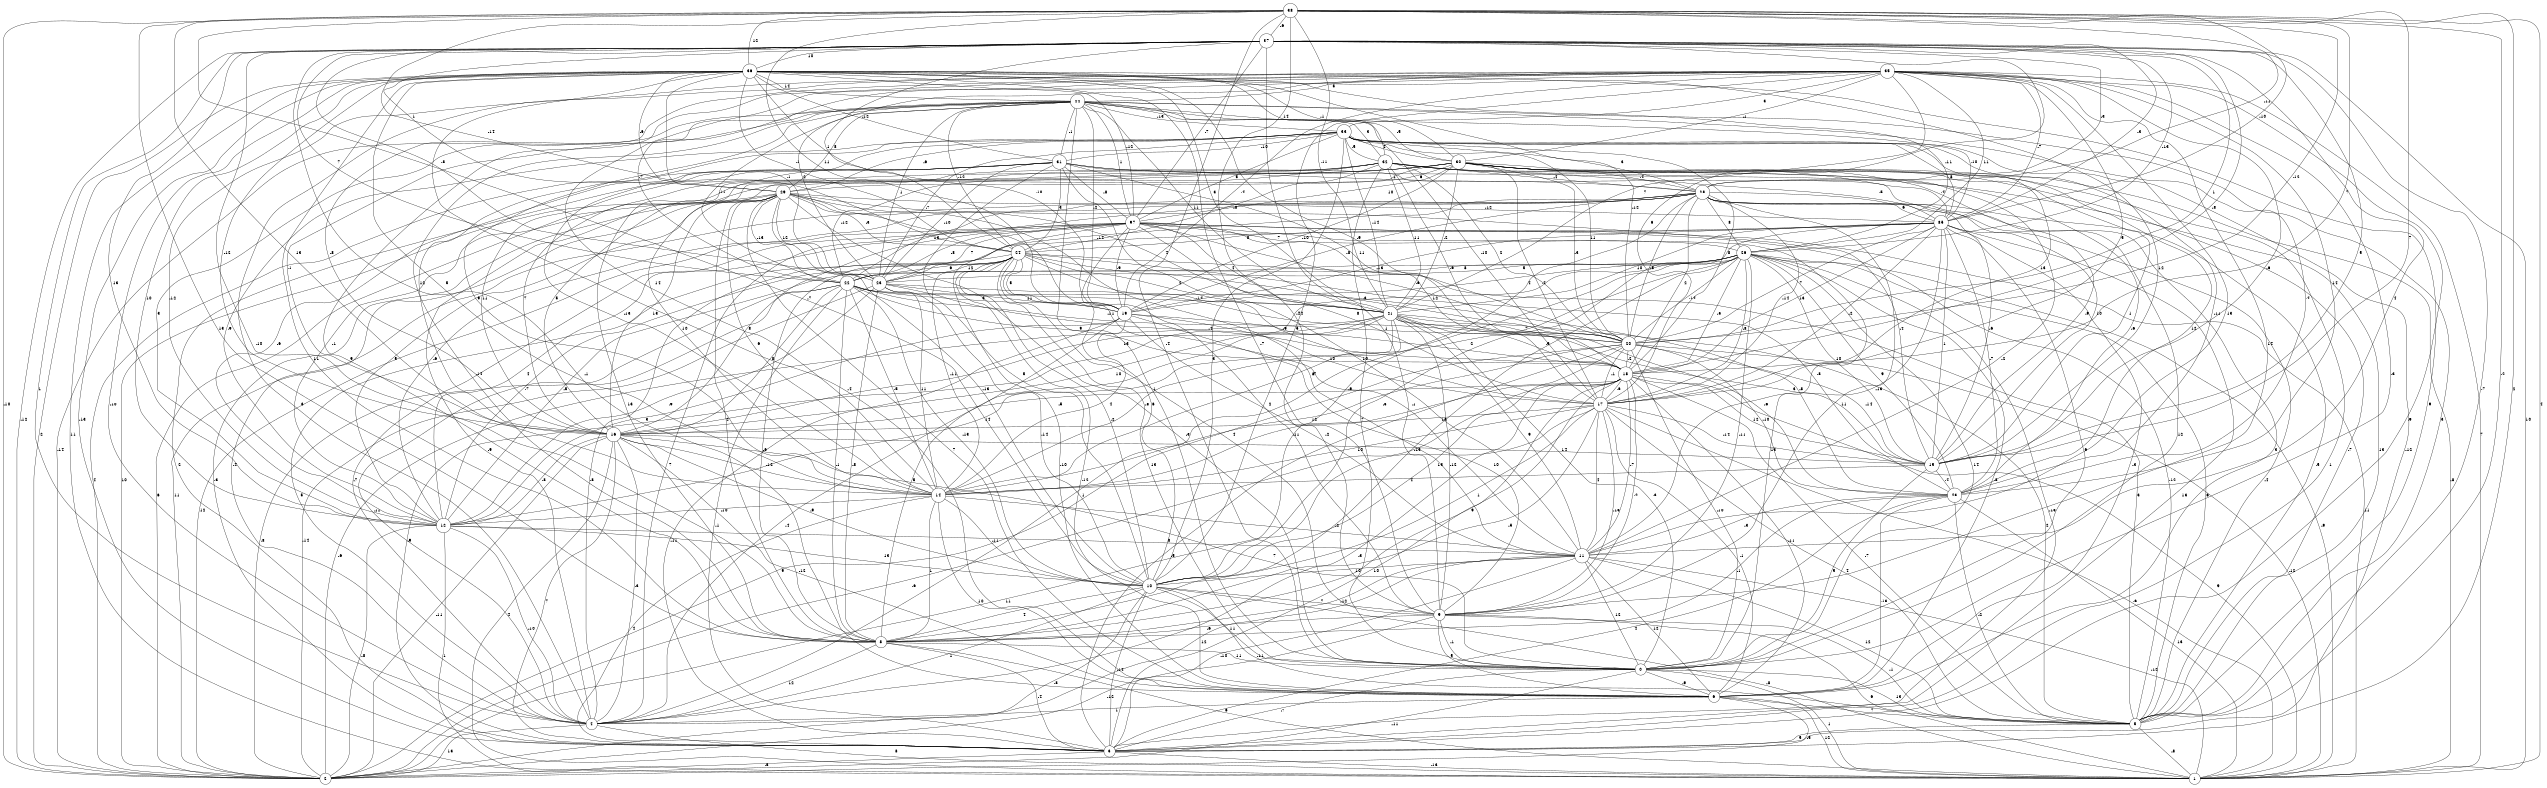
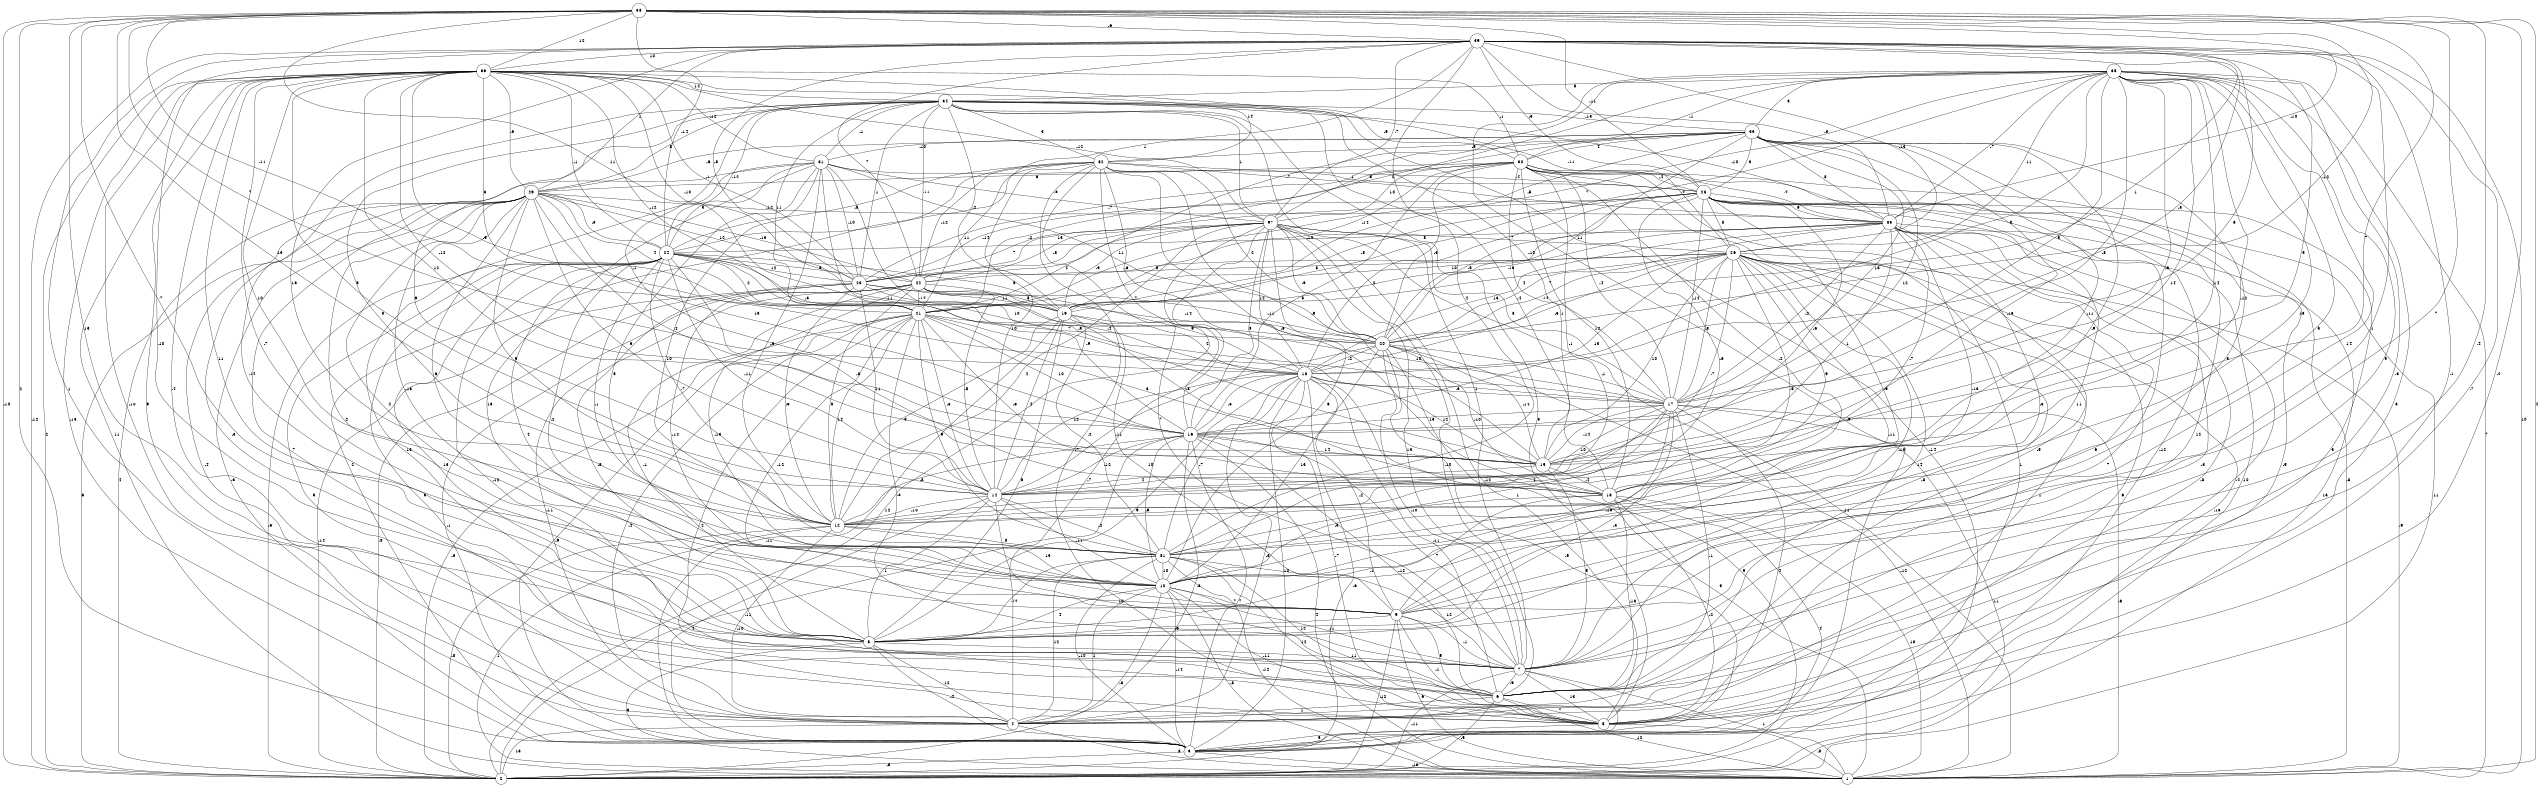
(1267, 41) -> (1477, 41)
(1078, 101) -> (945, 101)
(1647, 159) -> (1734, 300)
(751, 381) -> (833, 388)
(770, 388) -> (270, 476)
(1955, 495) -> (1609, 495)
(1582, 556) -> (1163, 556)
(1641, 669) -> (1520, 669)
